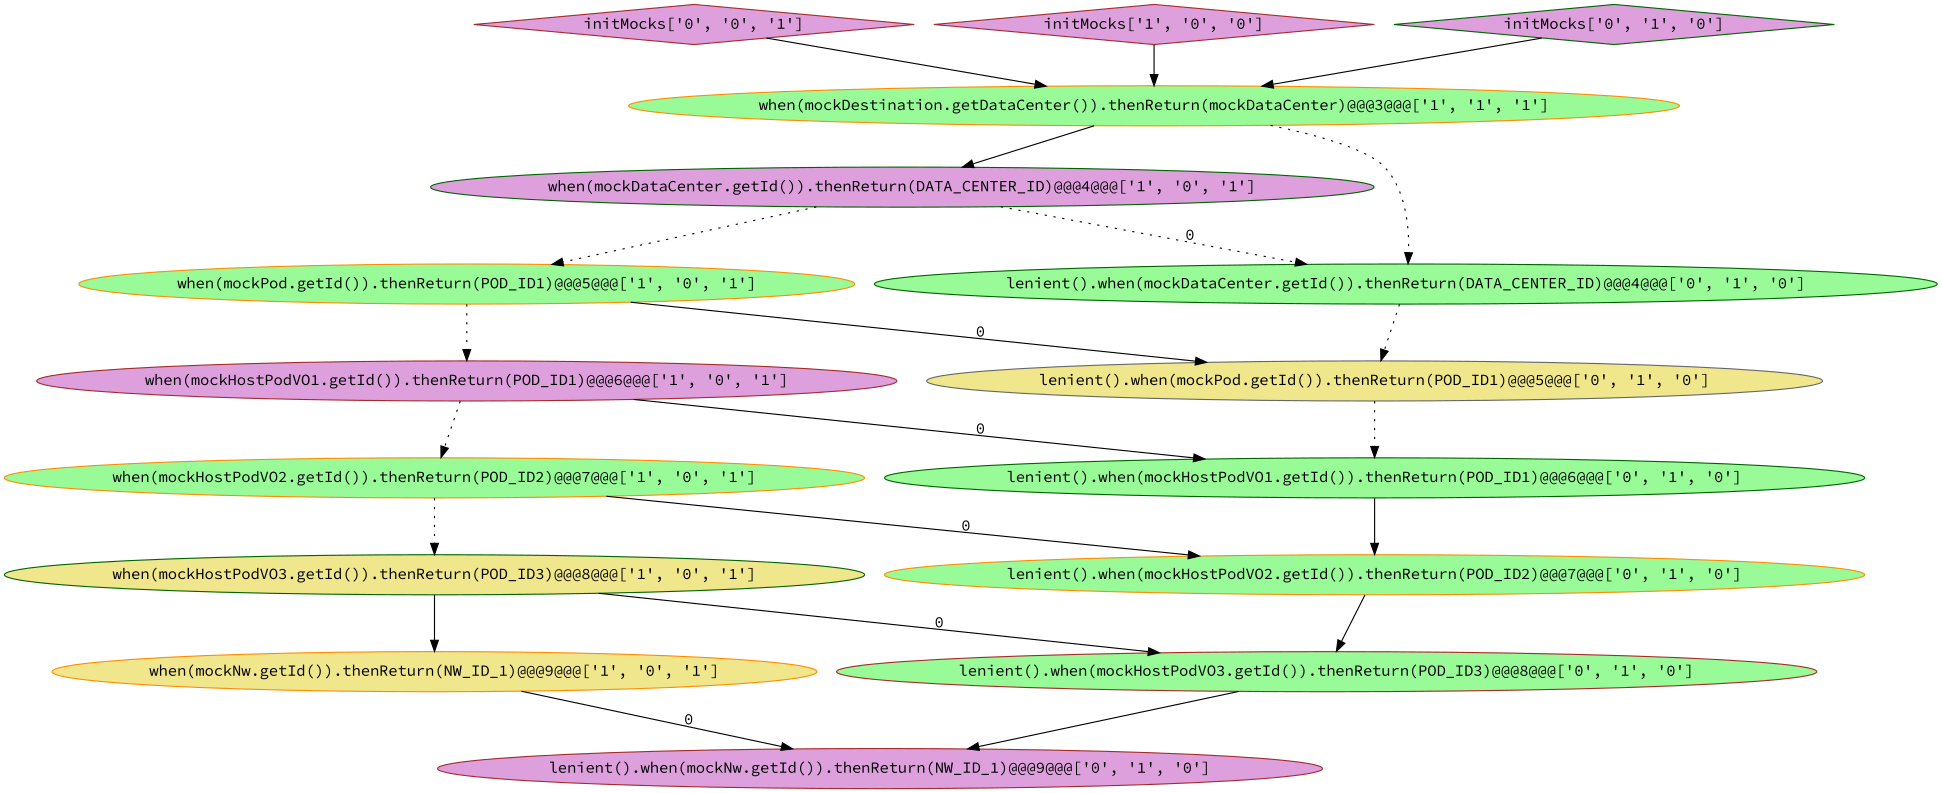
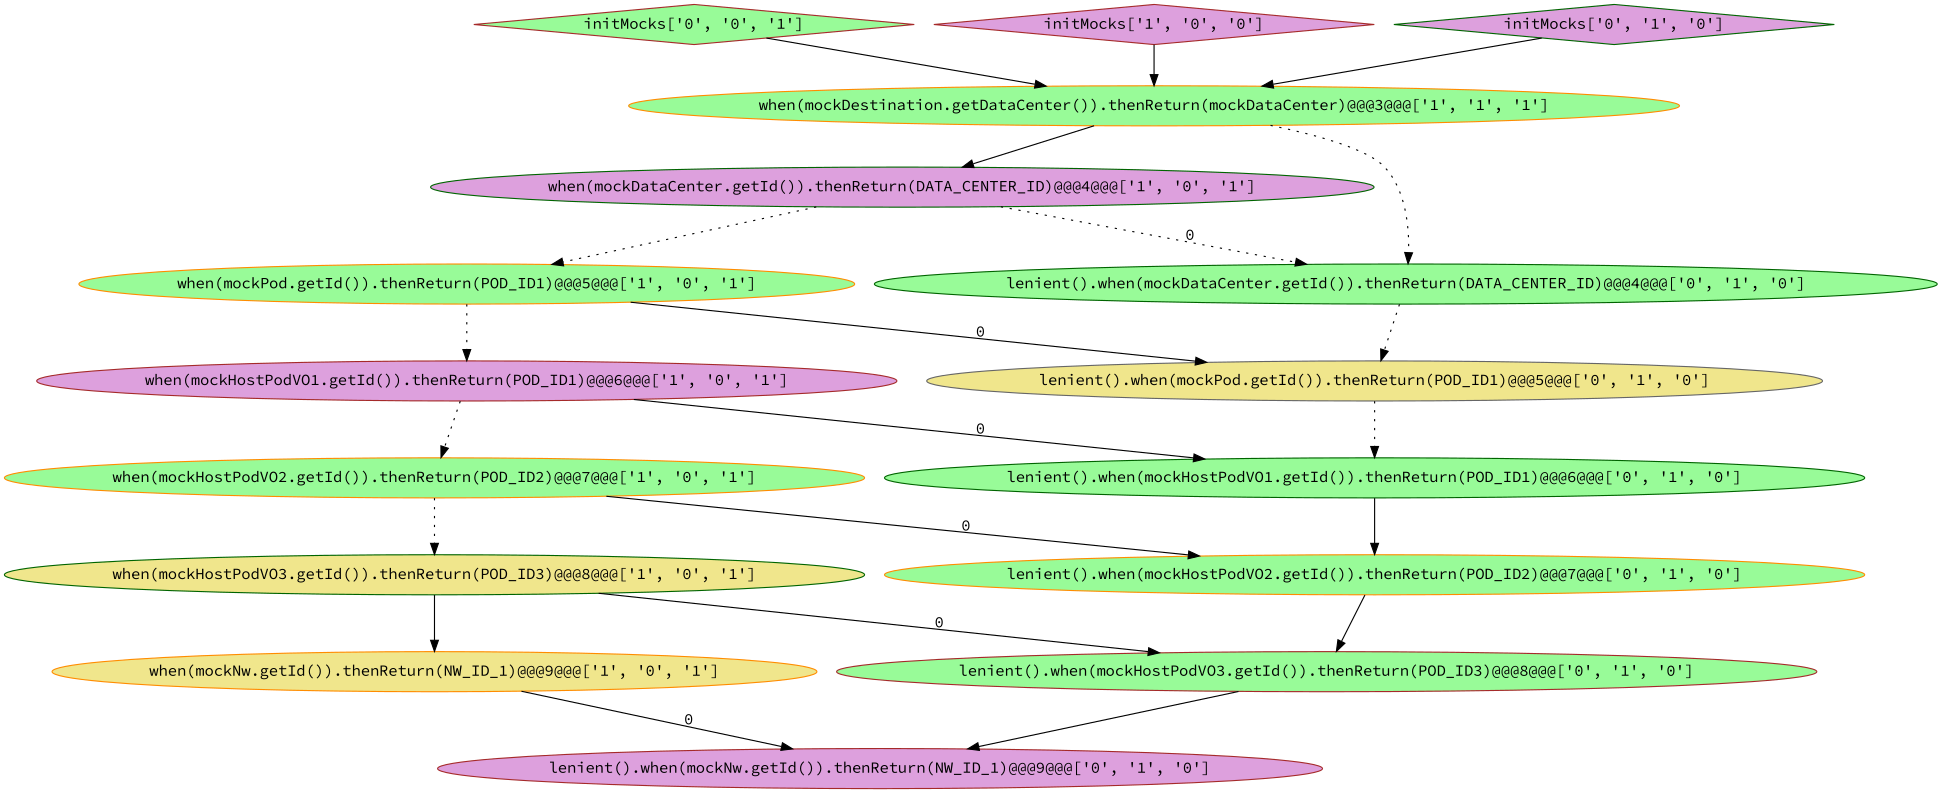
(694, 25) -> (694, 25)
